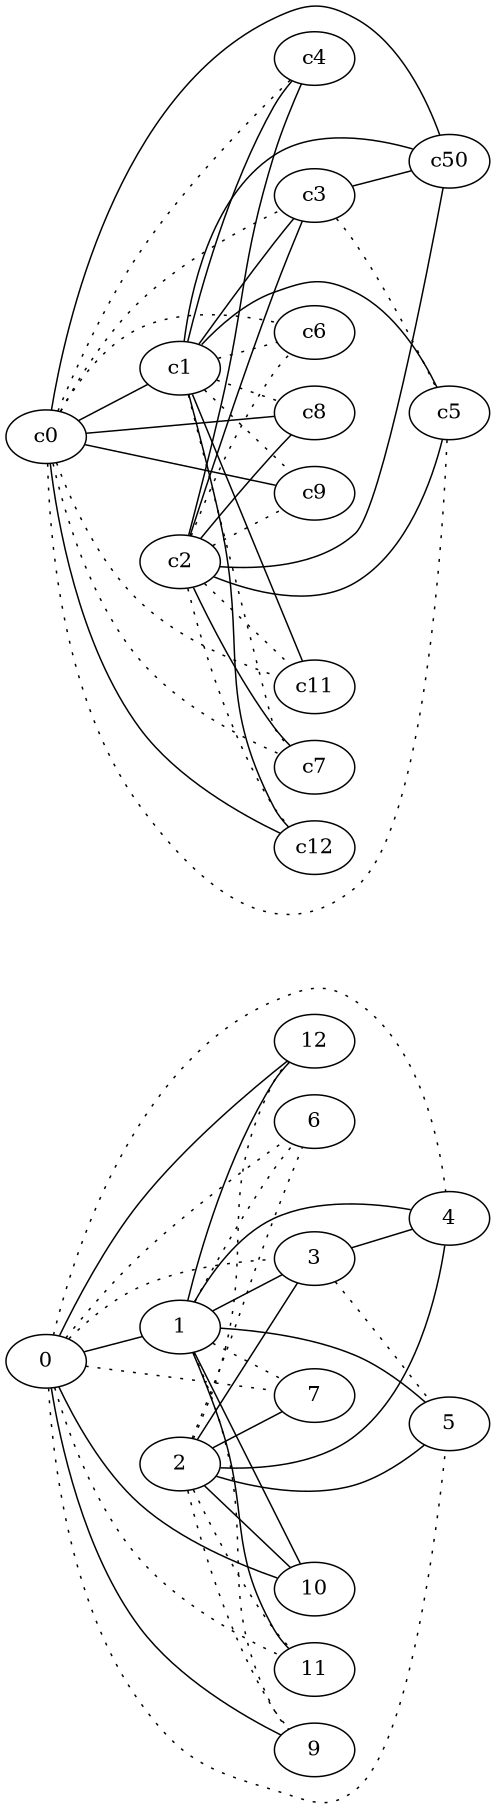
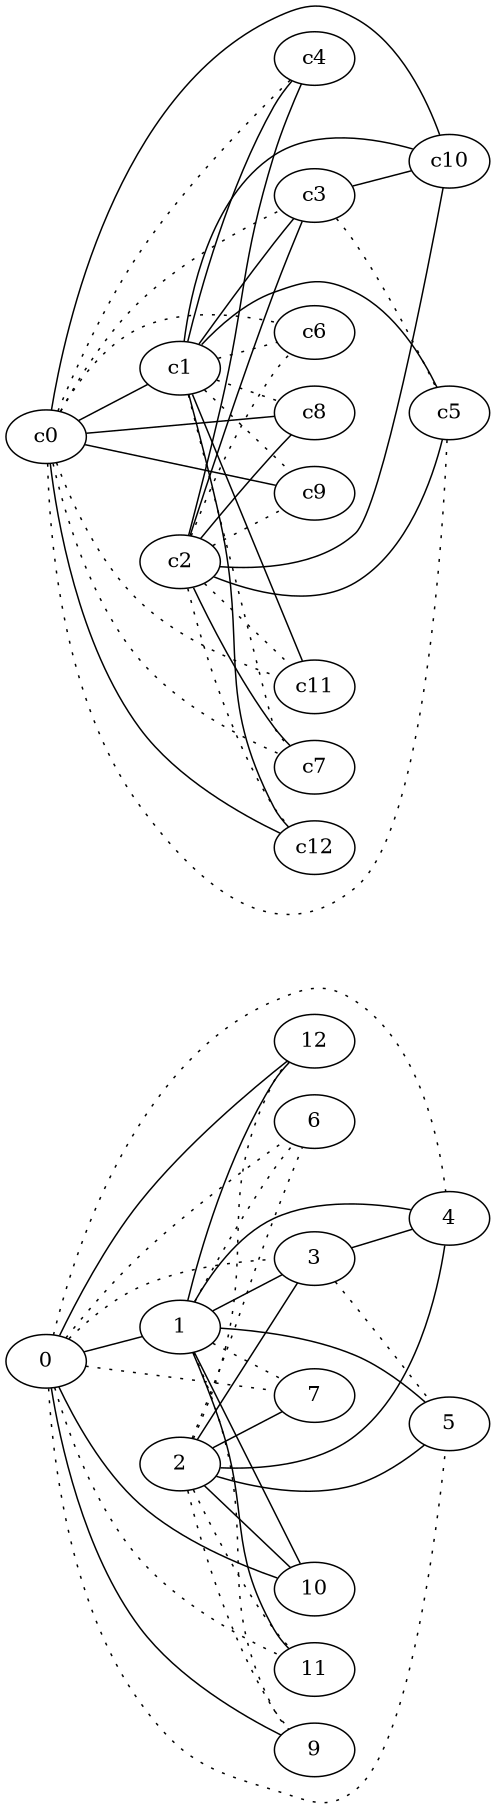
(449, 161) -> (449, 161)
